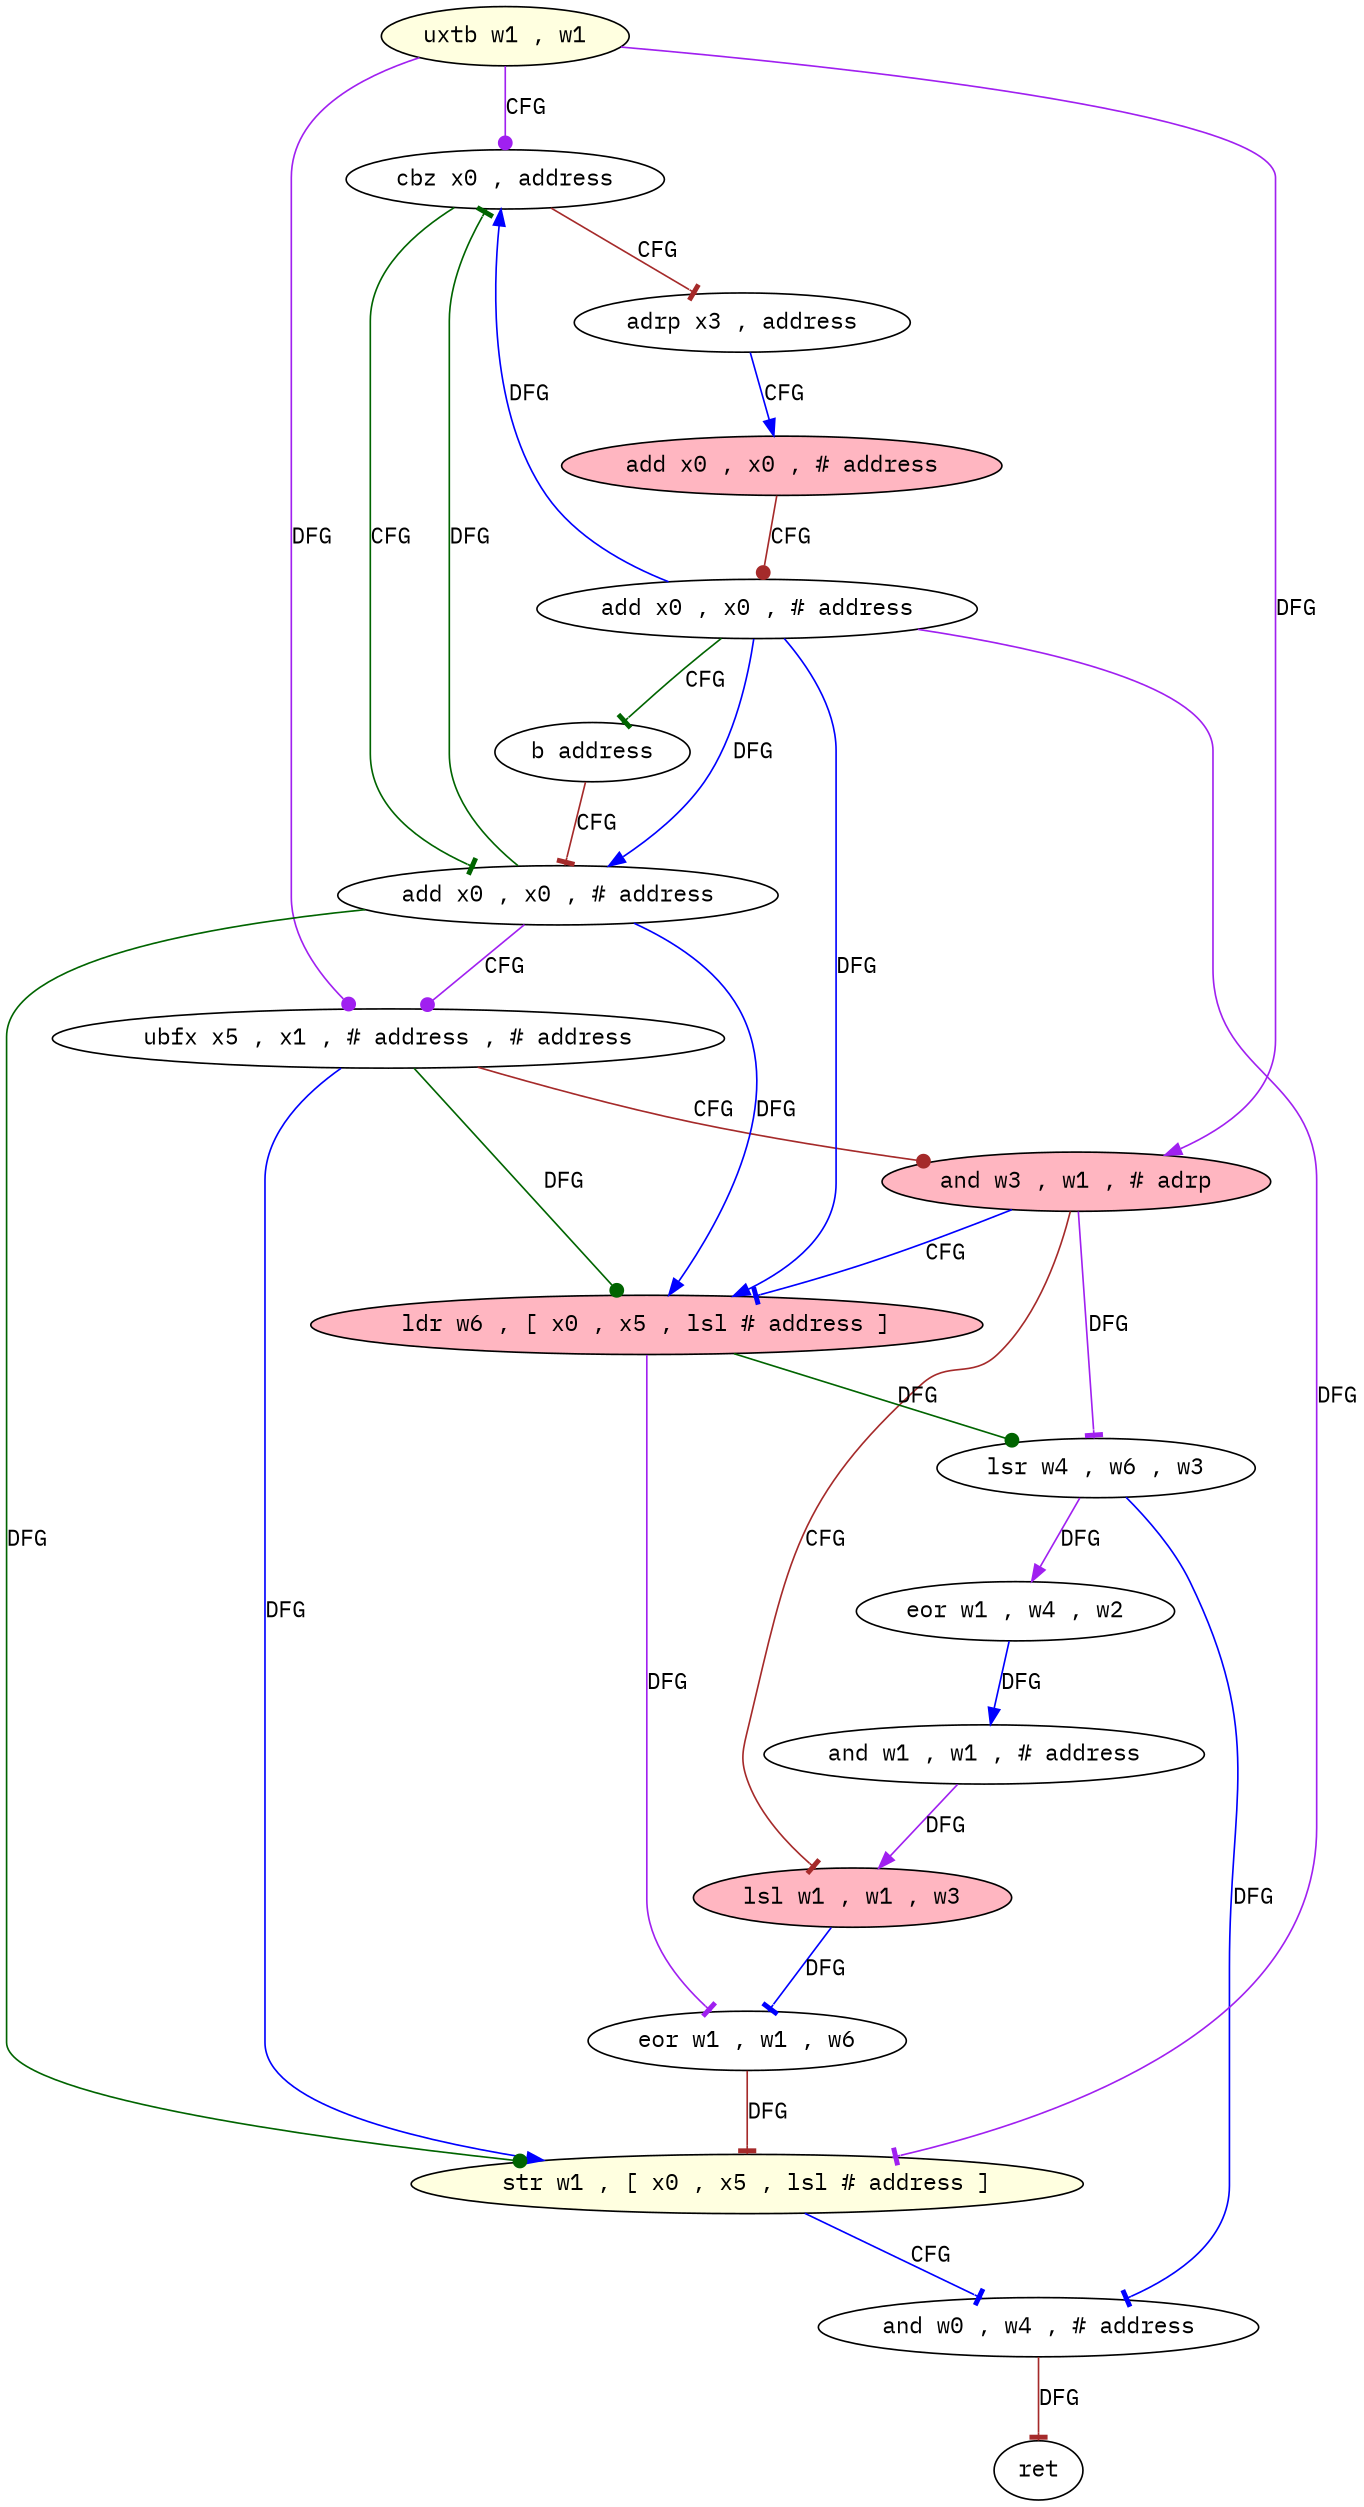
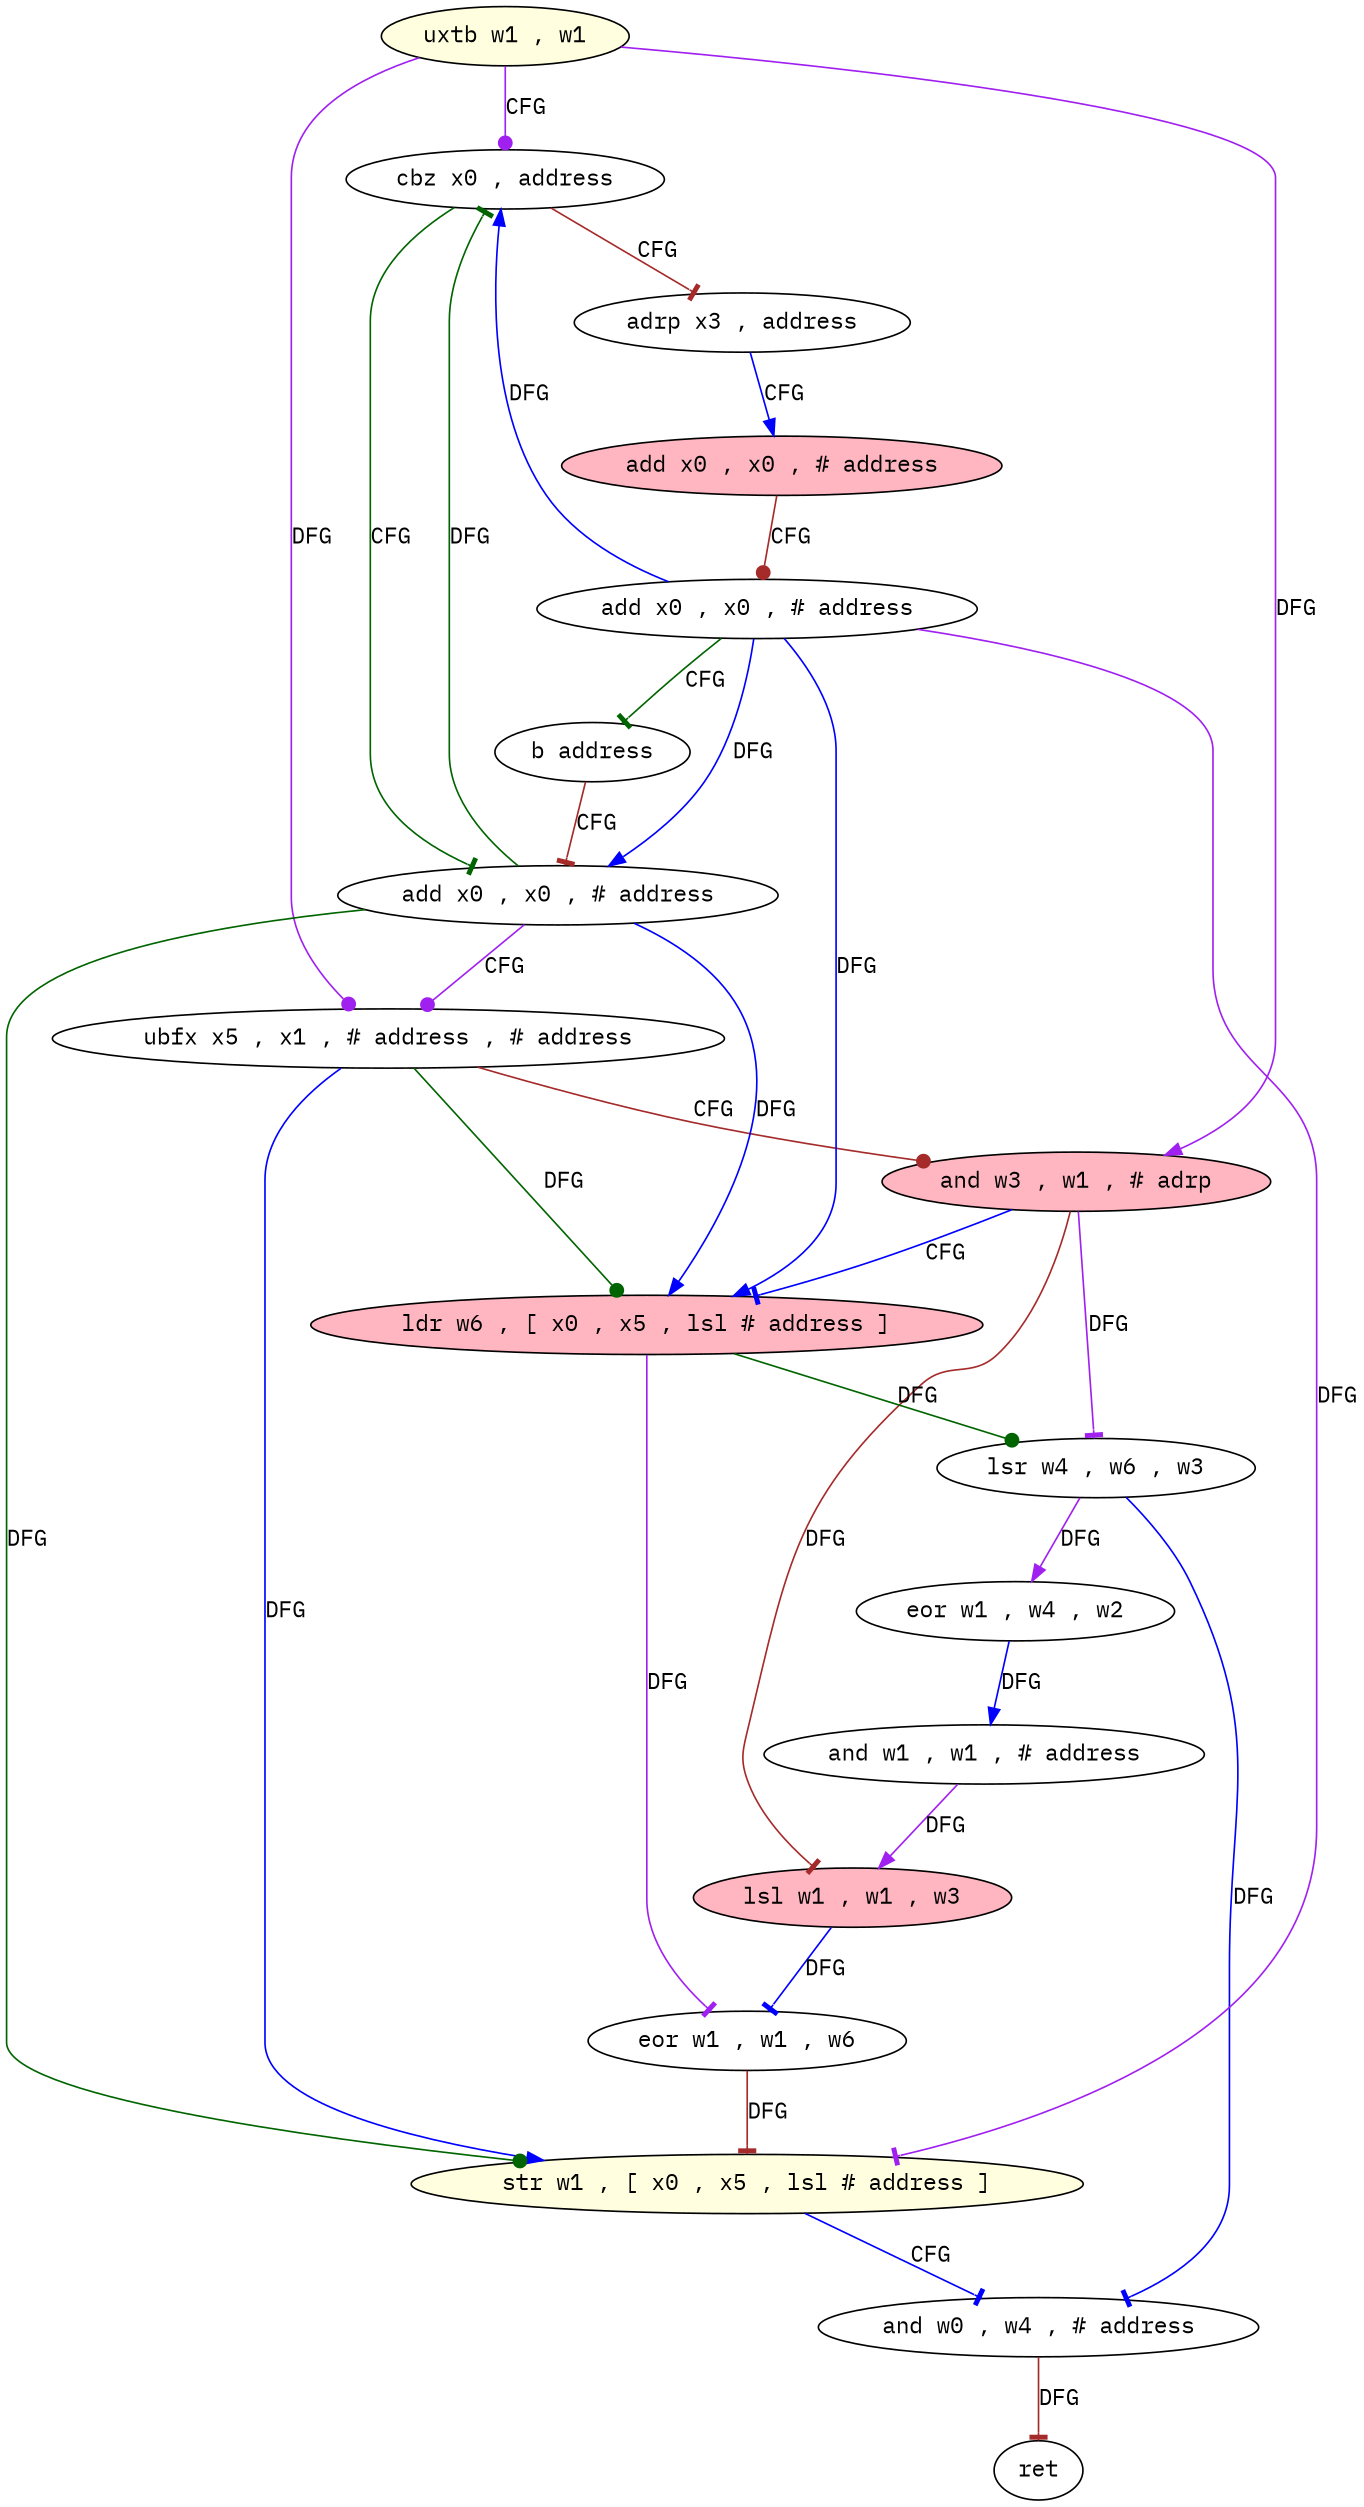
(825, 1540) -> (825, 1540)
